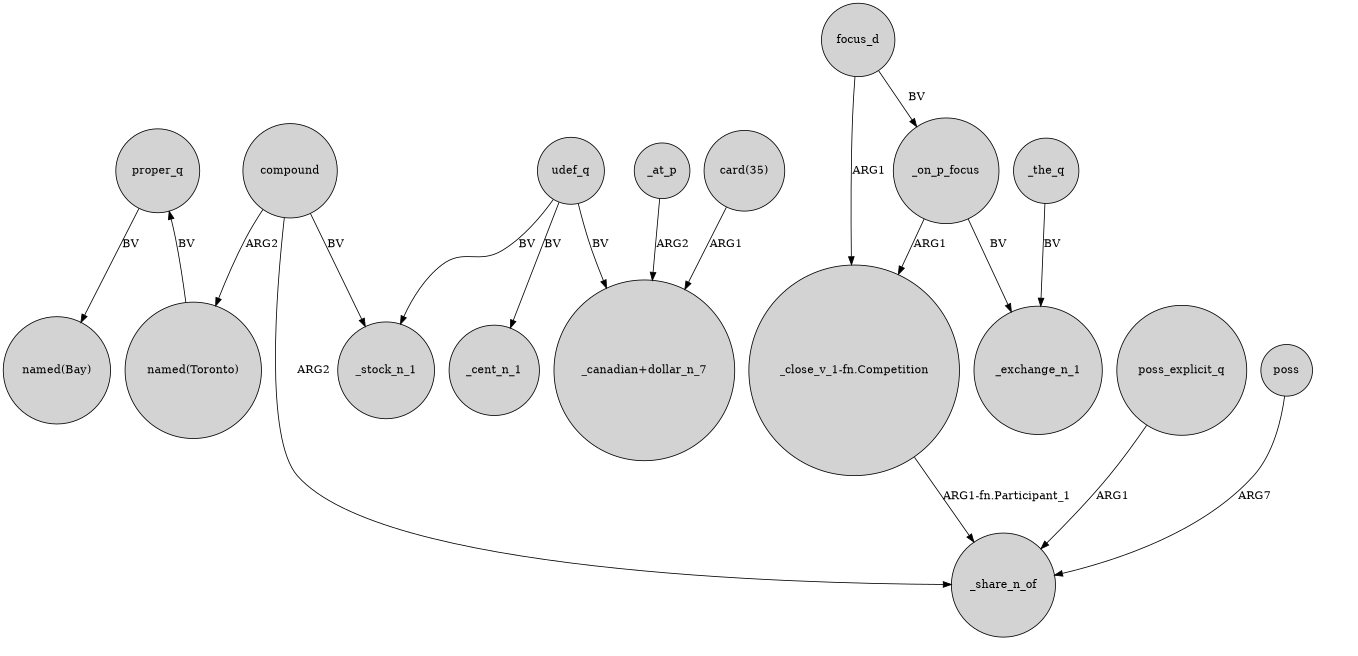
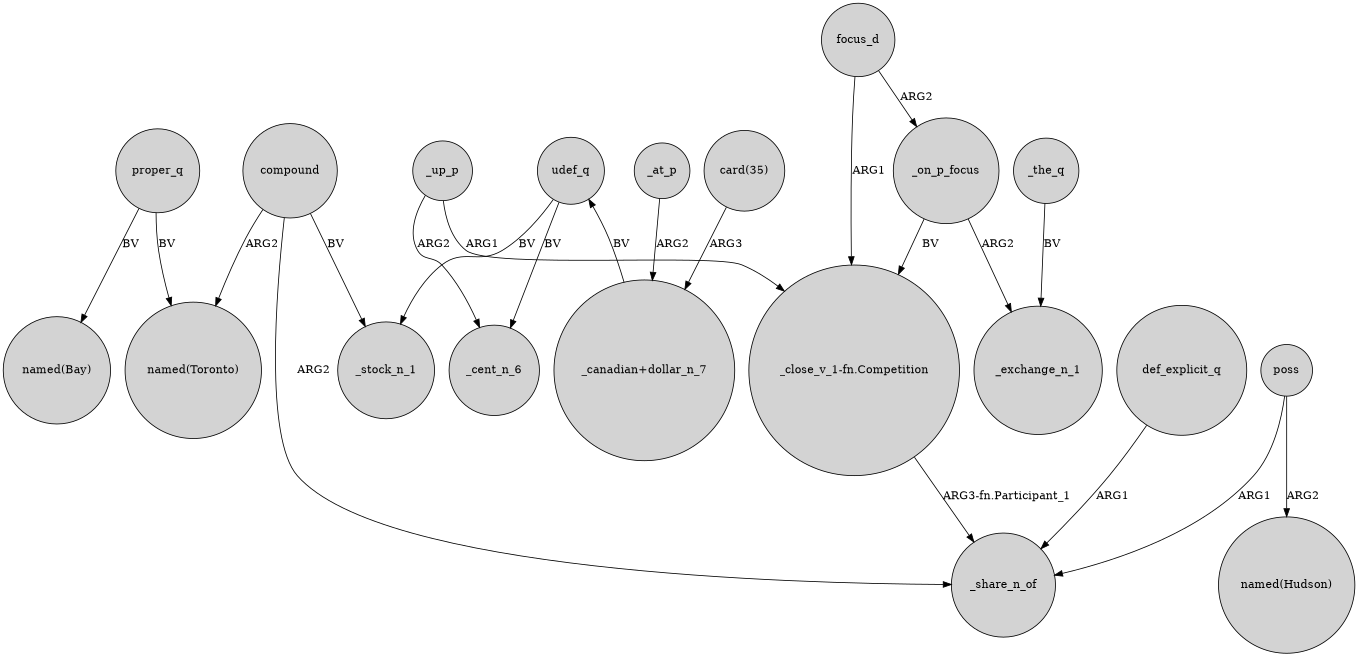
(917, 97) -> (917, 97)
none -> (443, 171)
(589, 243) -> (611, 243)
(726, 244) -> (726, 244)
(930, 244) -> (930, 244)
(998, 244) -> (998, 244)
(180, 261) -> (159, 256)
(494, 370) -> (494, 370)
(1182, 370) -> (1182, 370)
(1007, 496) -> (1007, 496)
(1255, 496) -> (1255, 496)
none -> (1287, 585)
